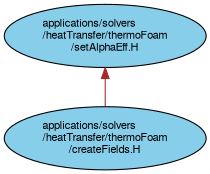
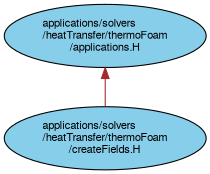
(105, 36) -> (105, 36)
